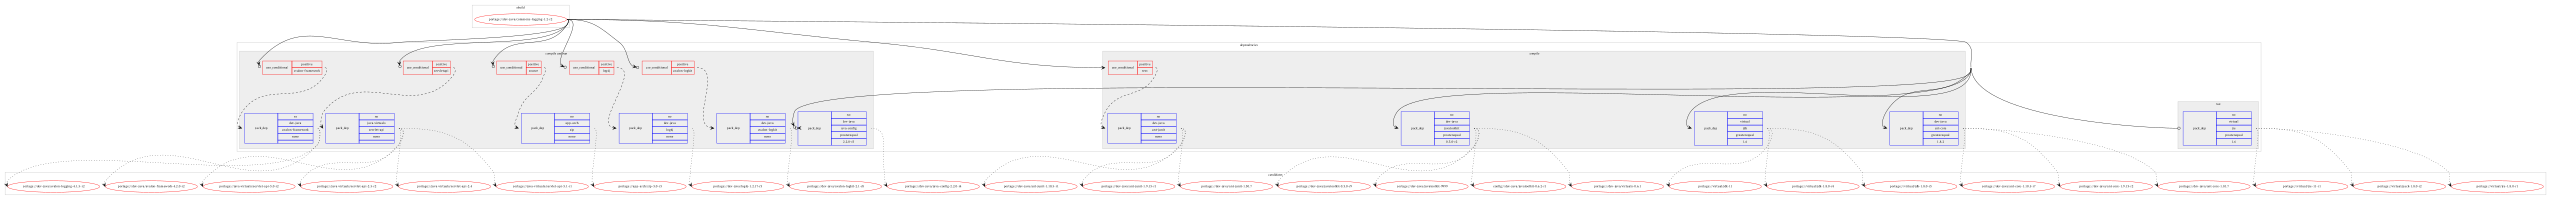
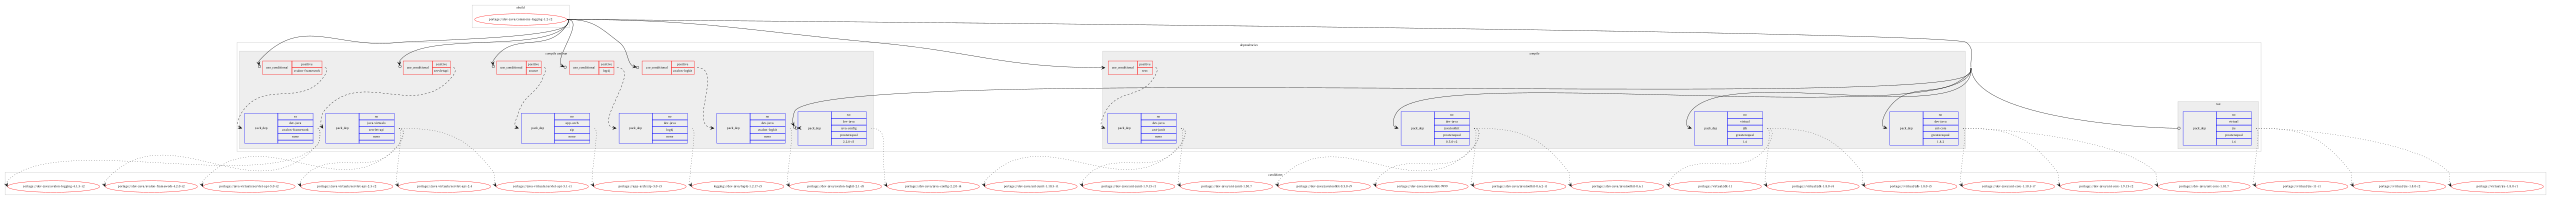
(738, 187) -> (738, 187)
(1520, 187) -> (1520, 187)
(1618, 187) -> (1618, 187)
(2400, 187) -> (2400, 187)
